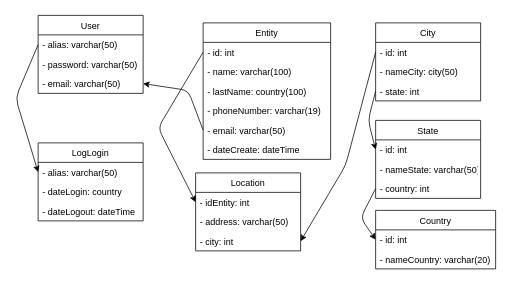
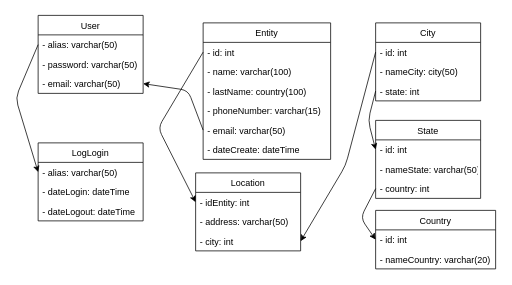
(269, 111) -> (269, 111)
(88, 192) -> (89, 192)
